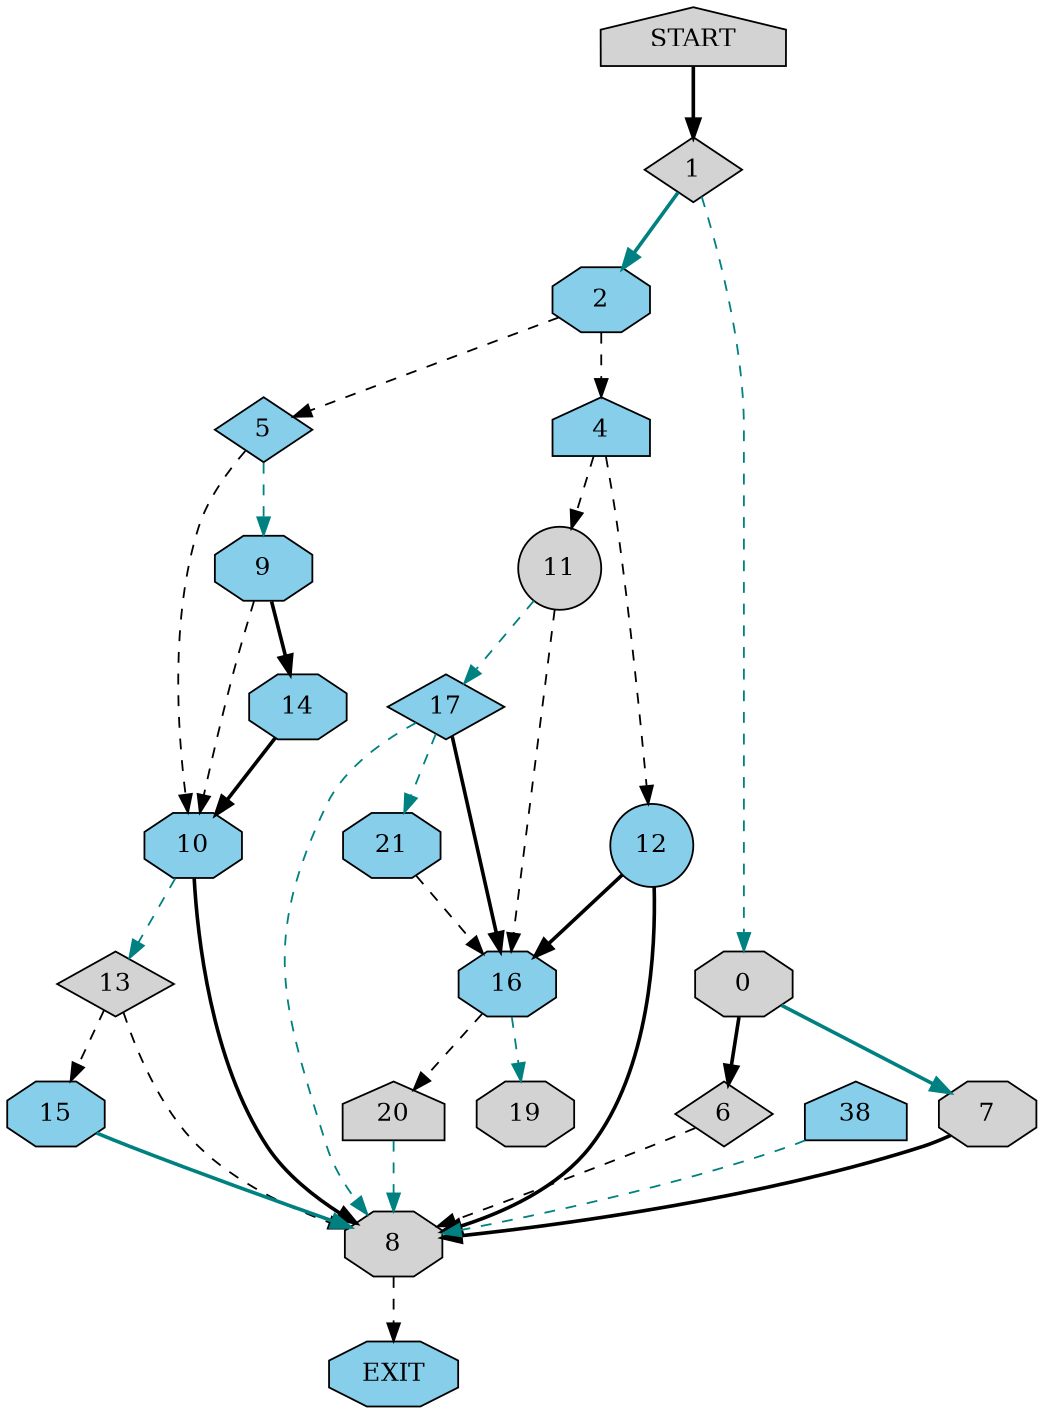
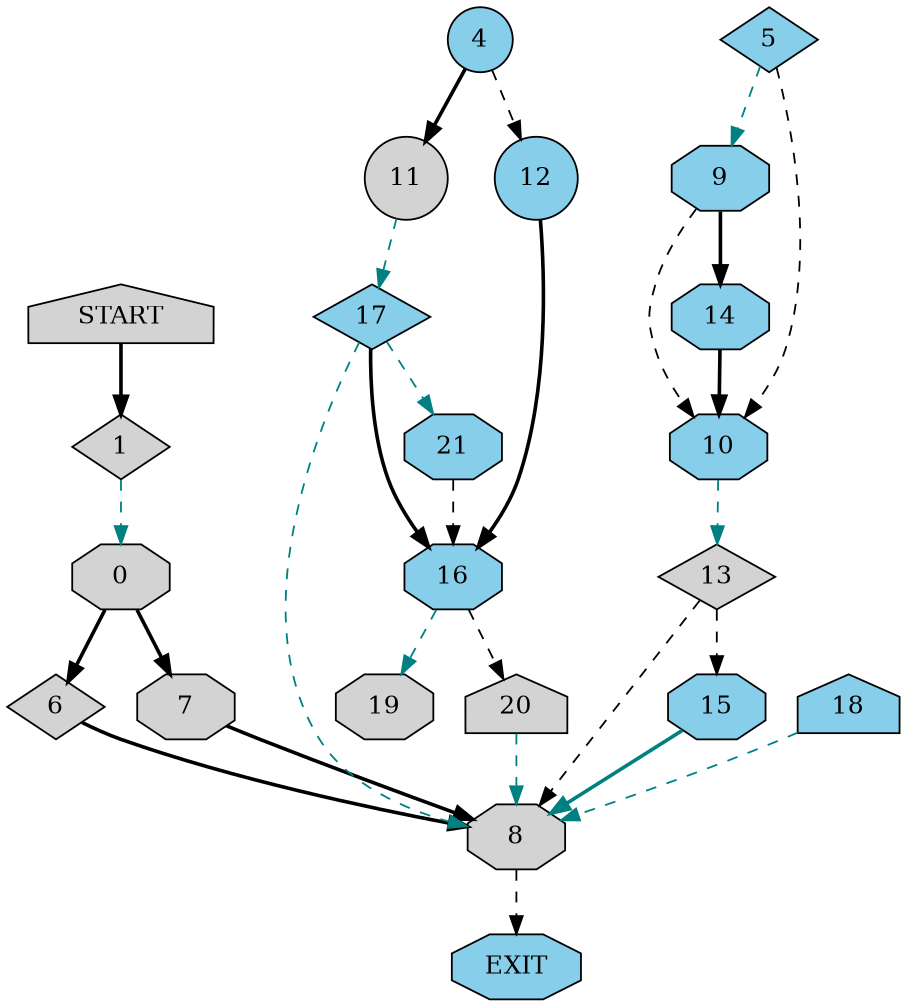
(601, 300) -> none
(601, 430) -> (480, 40)
(585, 484) -> (450, 97)
(534, 771) -> none
(858, 1045) -> (149, 634)
(229, 1065) -> none
(620, 1096) -> none
(856, 1114) -> (849, 707)
(581, 1173) -> (263, 782)
